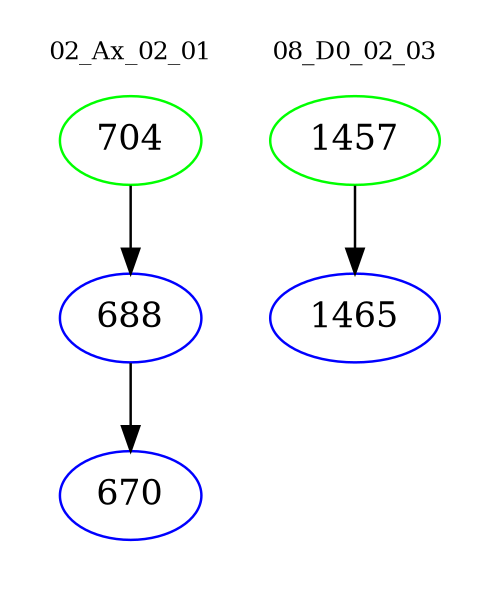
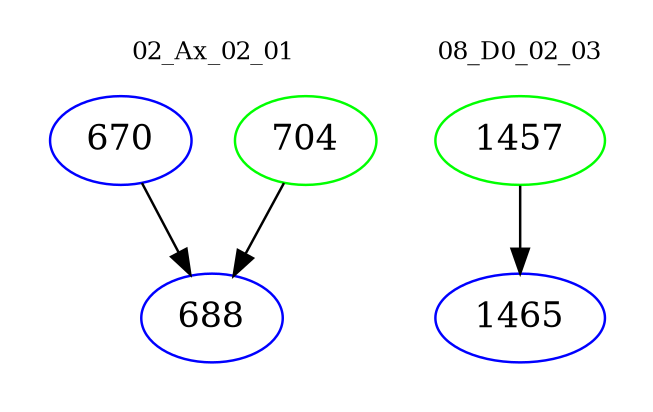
(131, 395) -> (160, 218)
